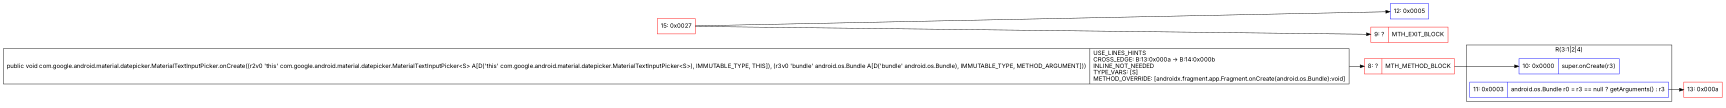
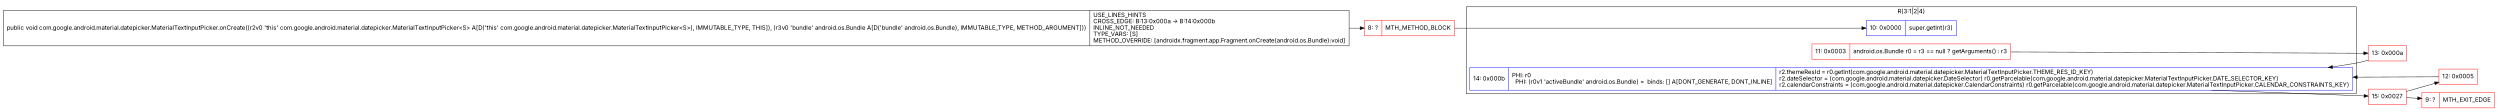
(1409, 11) -> (2458, 77)
(1418, 35) -> (2467, 100)
(1589, 66) -> (1931, 28)
none -> (1911, 79)
(1569, 90) -> (1911, 52)
